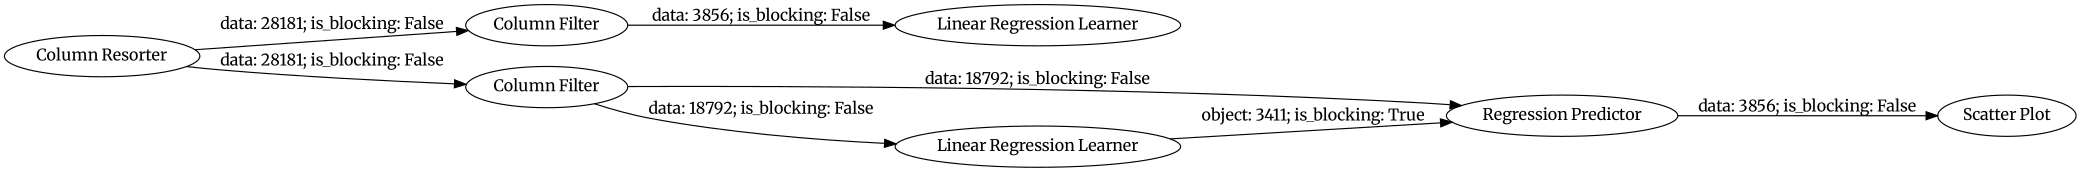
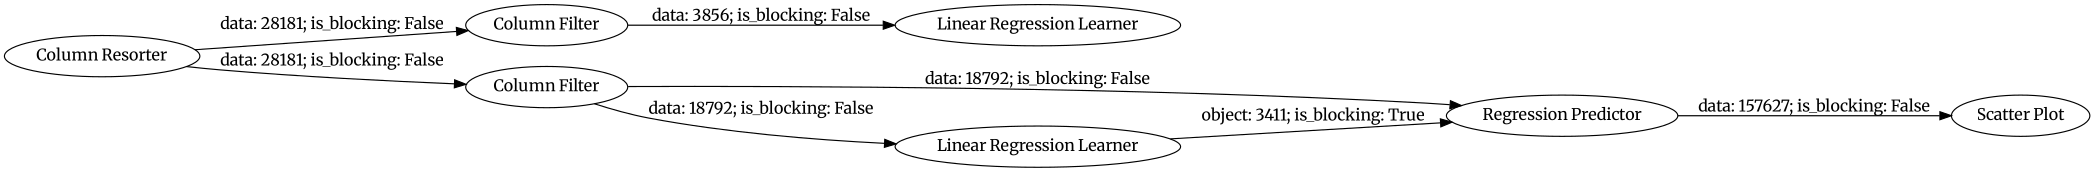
(1808, 107) -> (1814, 107)
